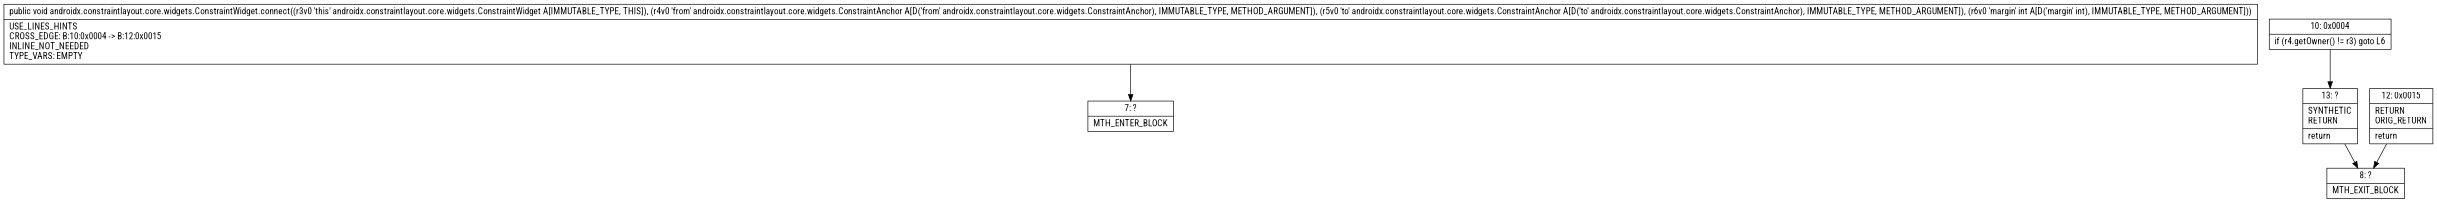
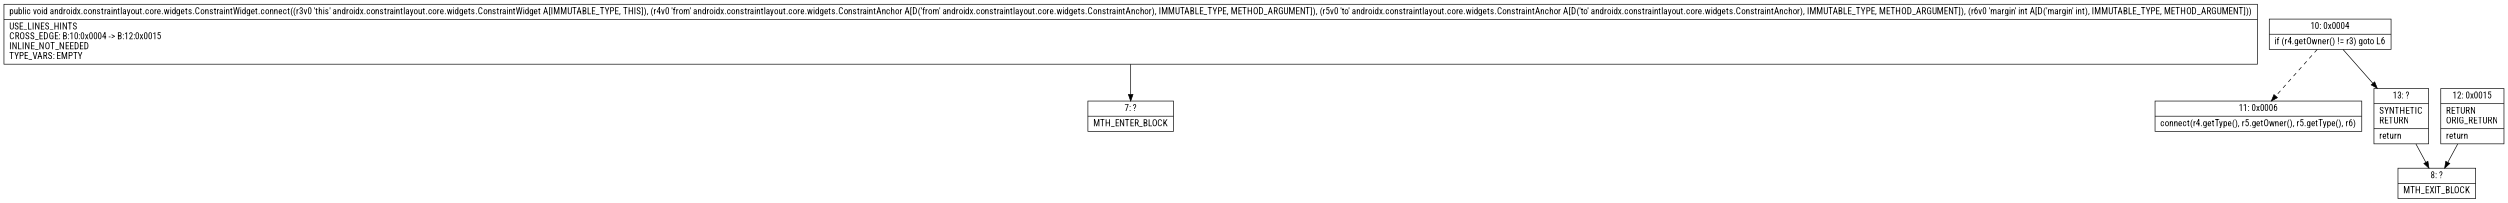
none -> (2258, 116)
